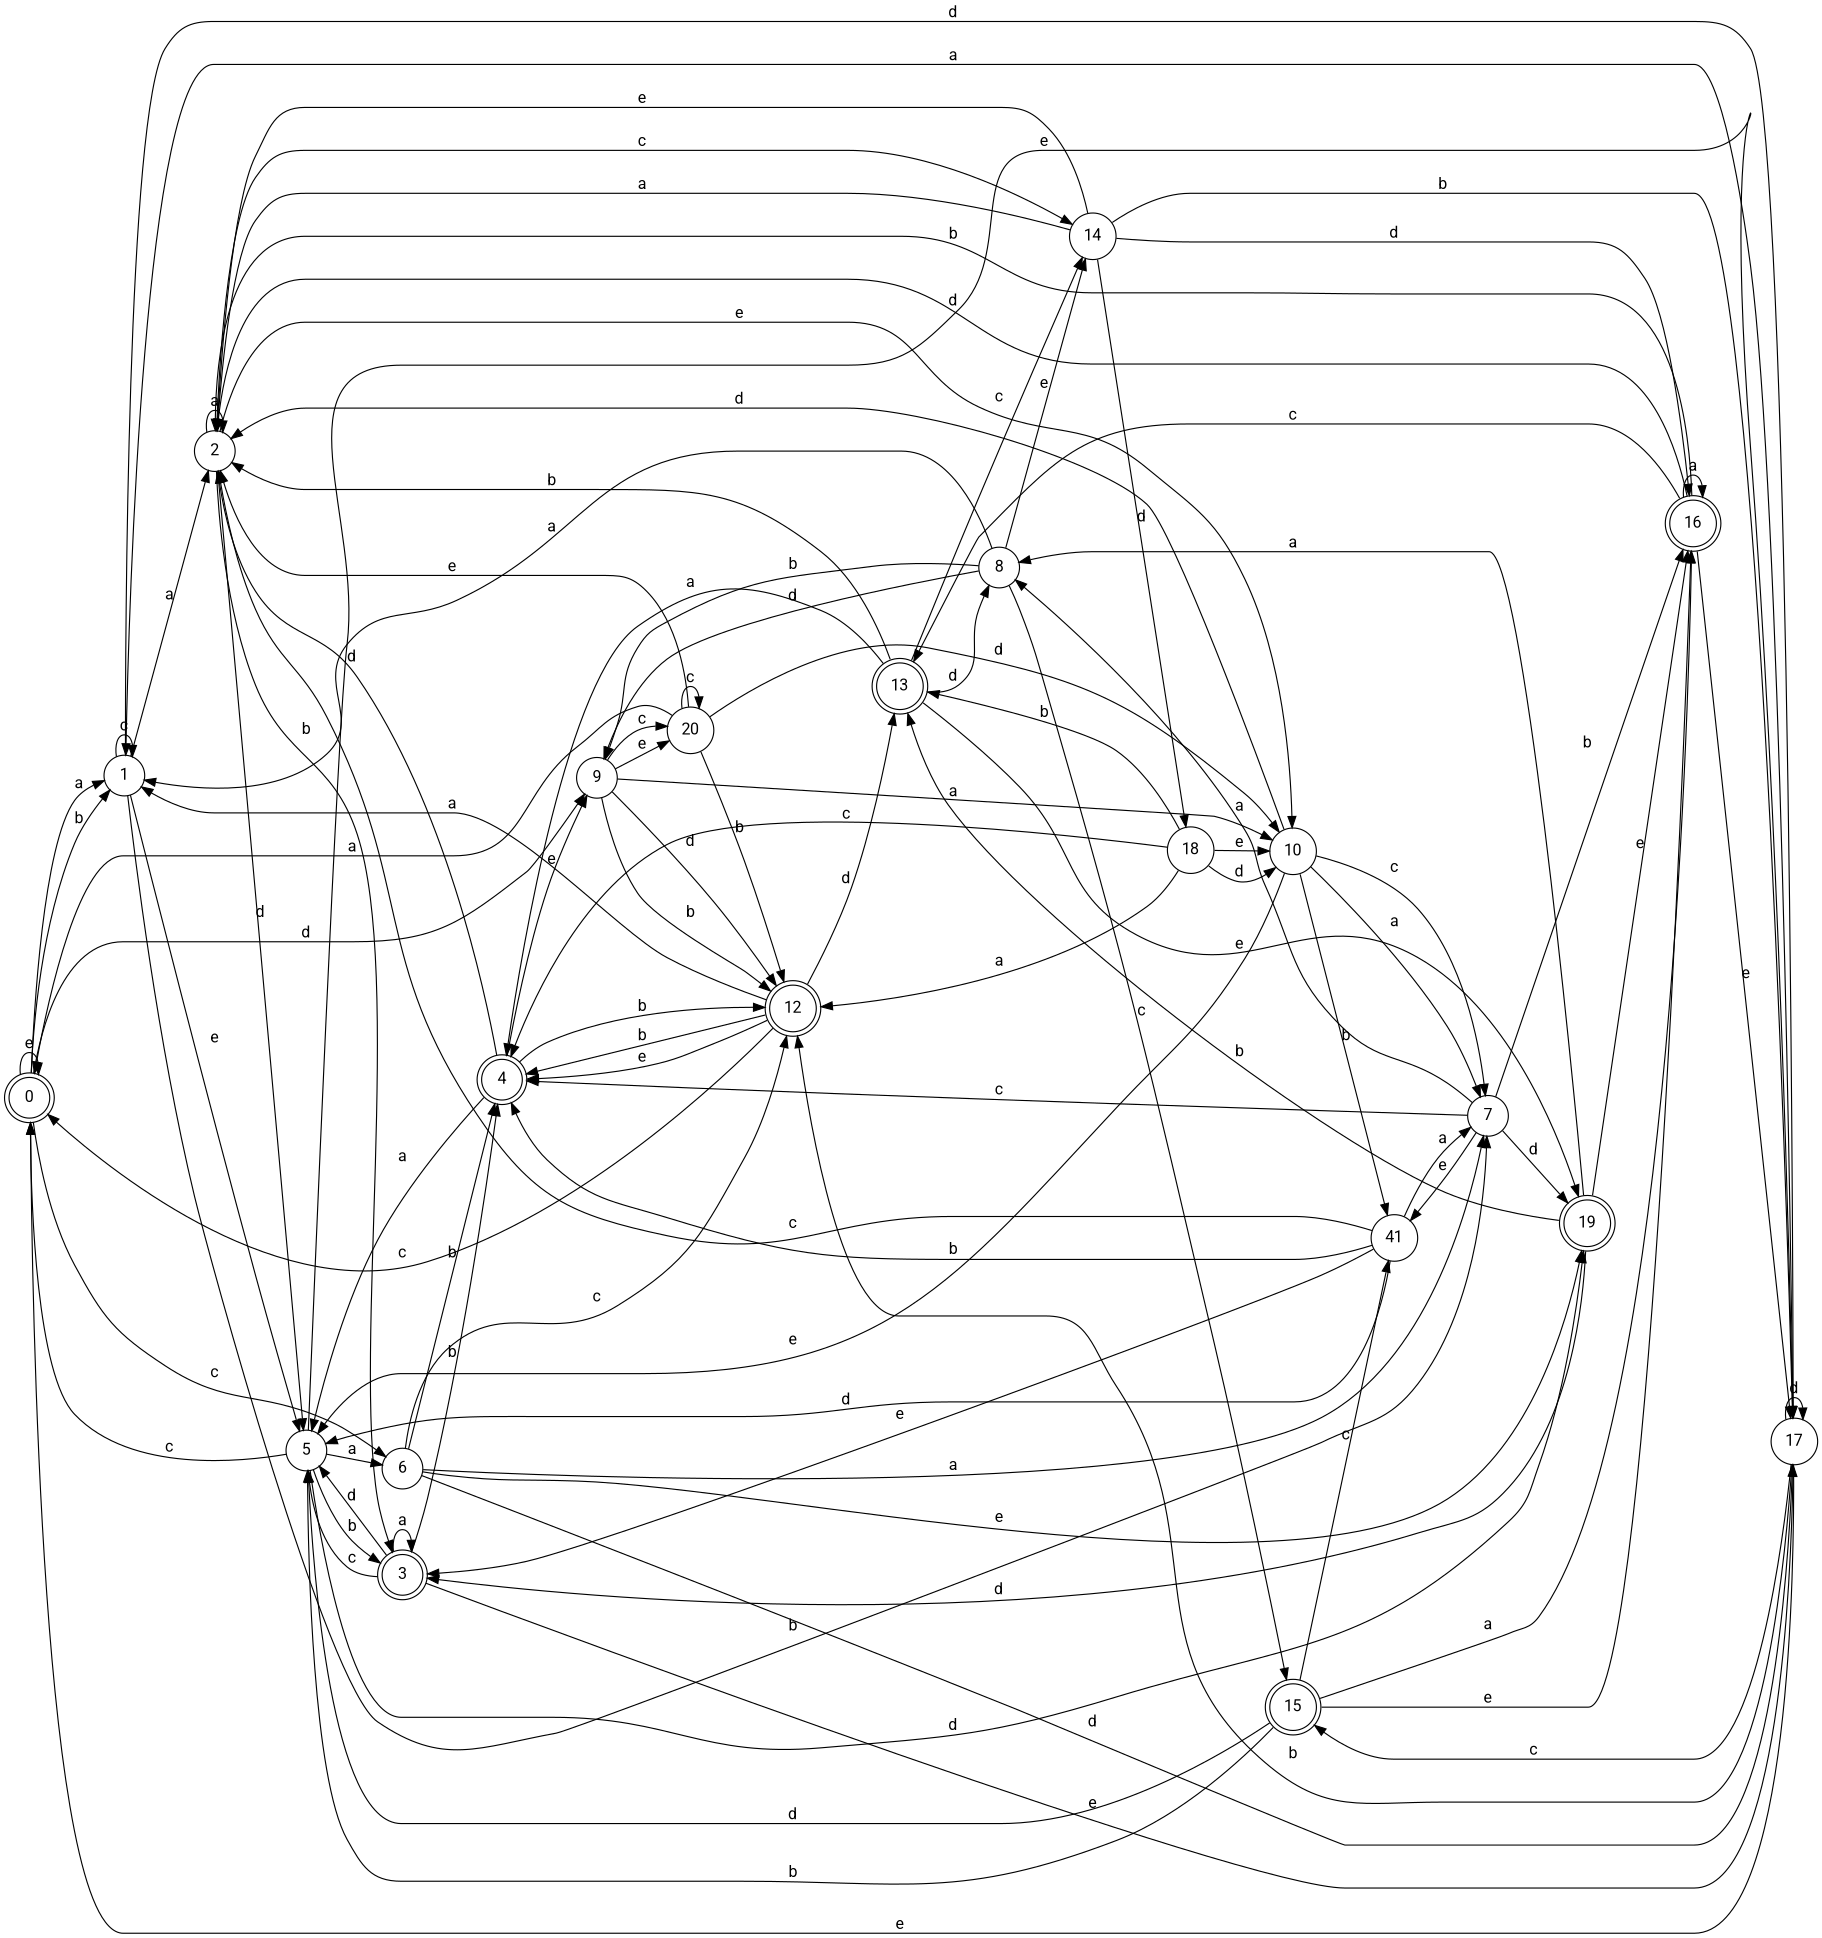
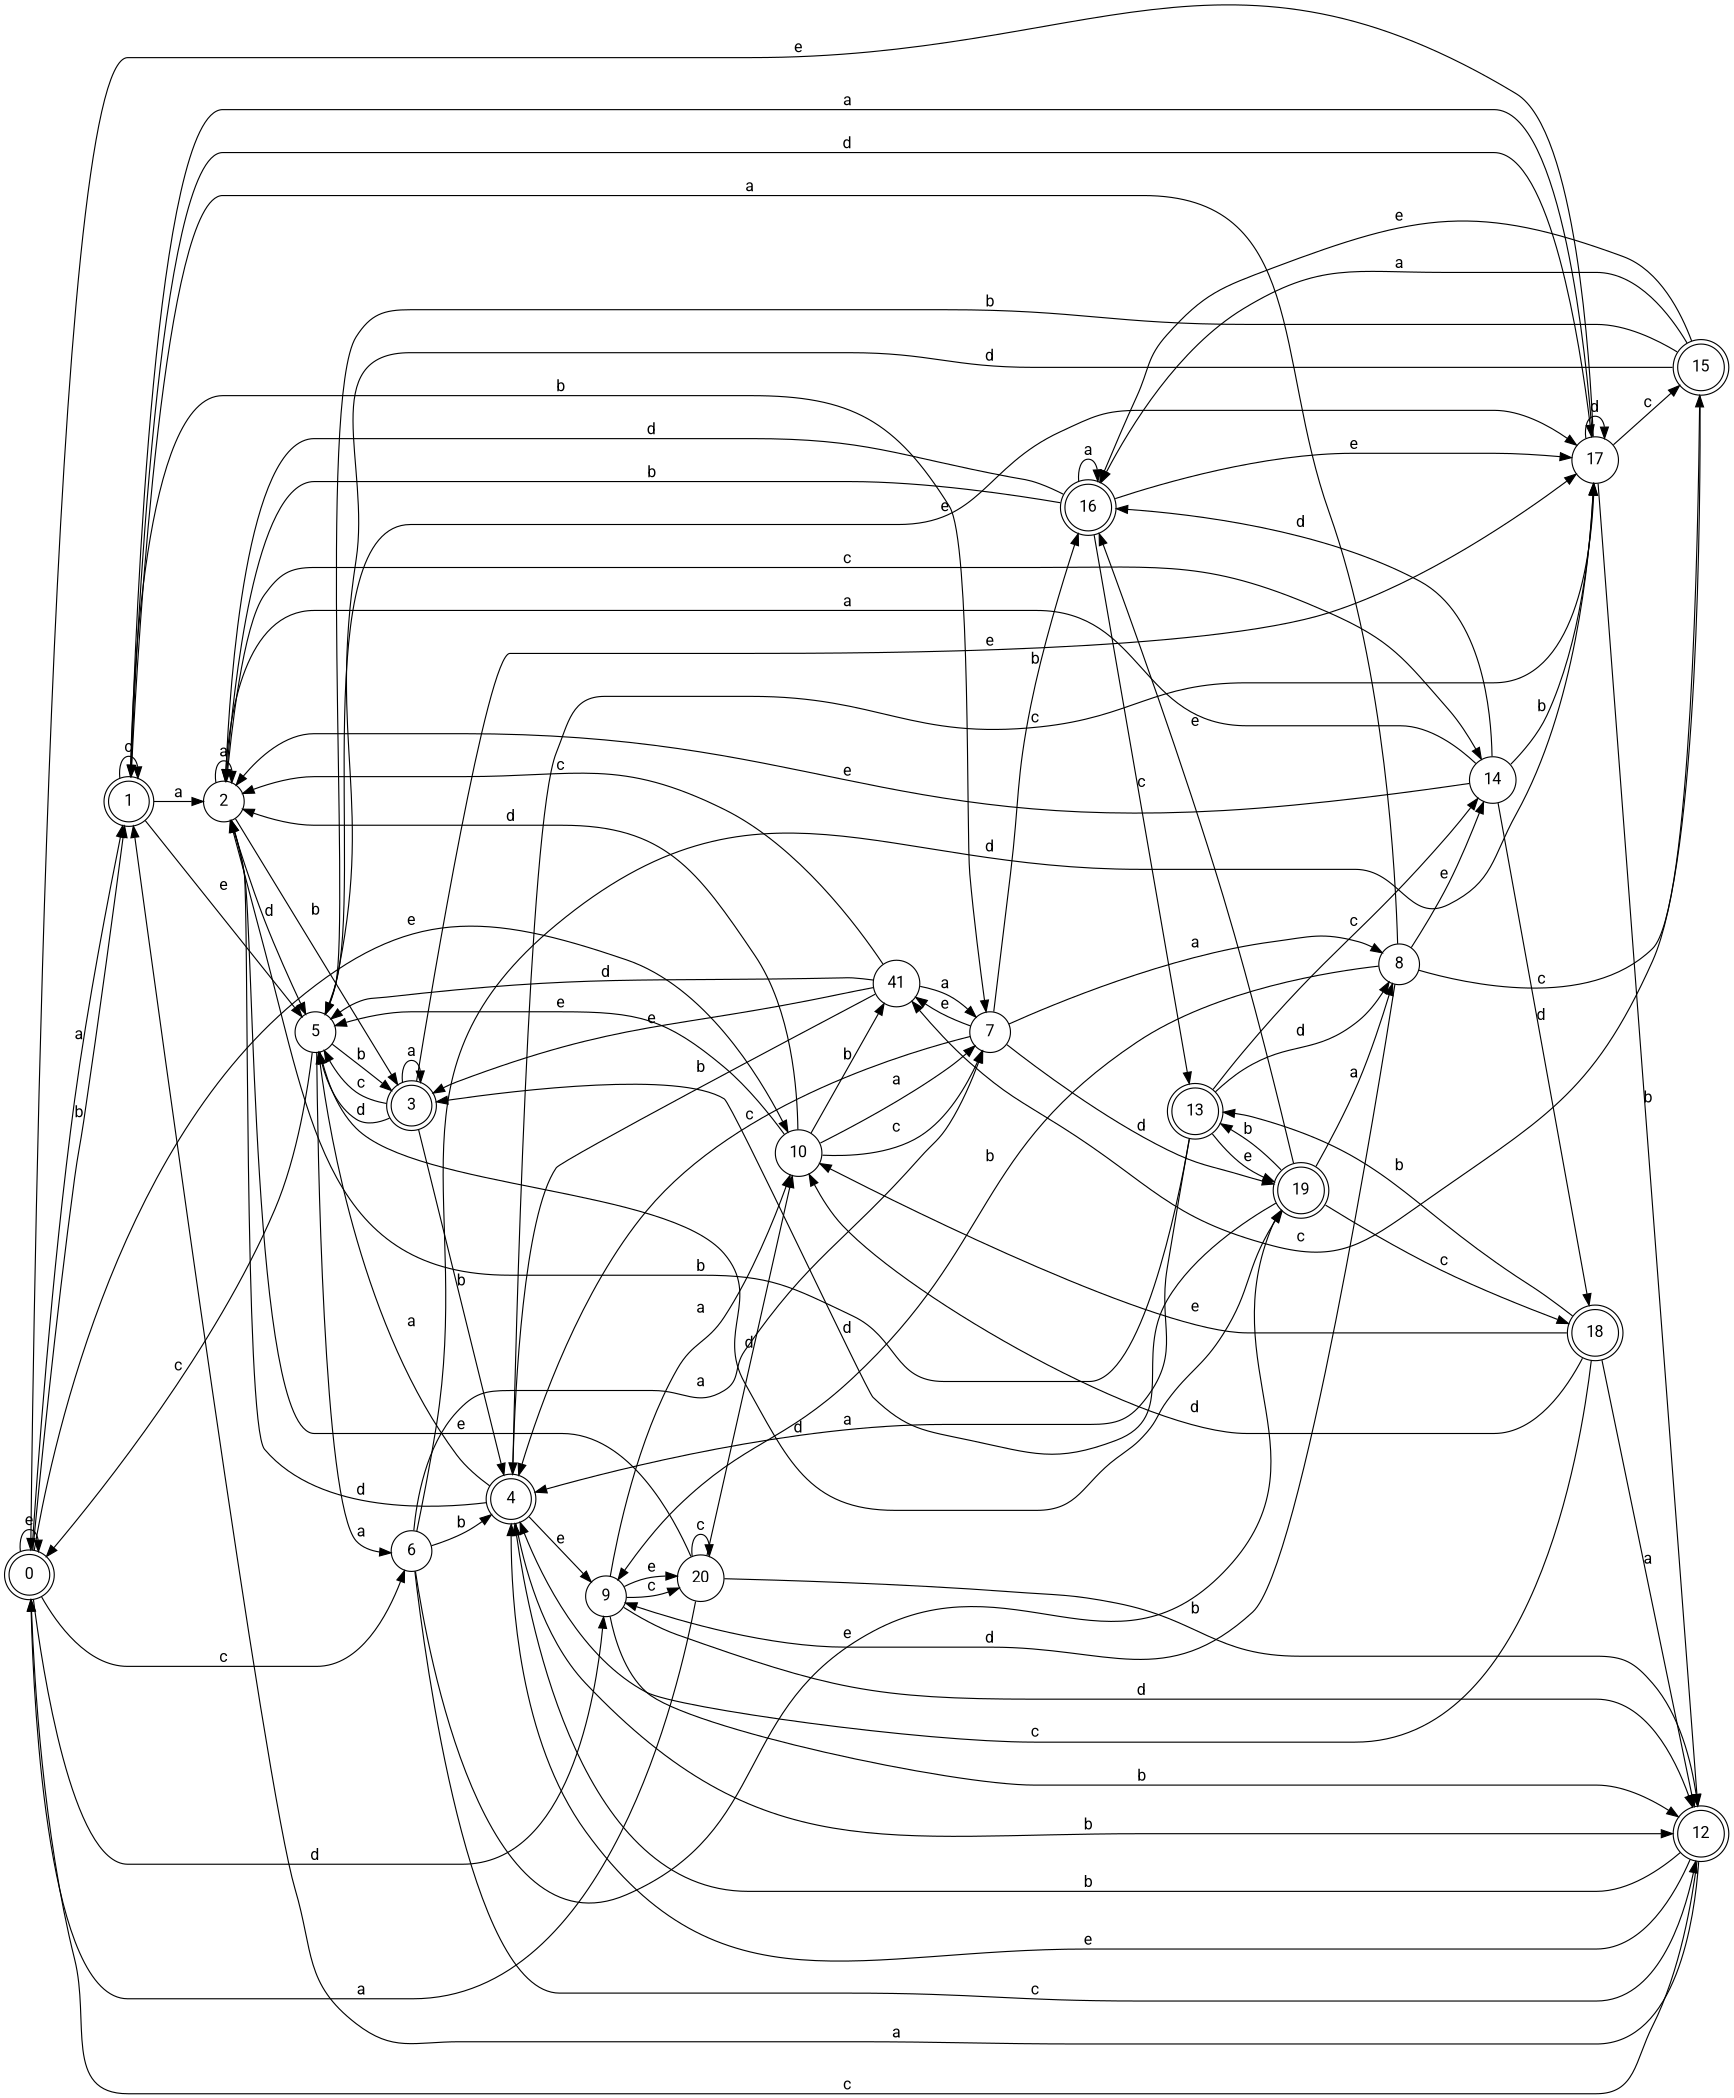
(870, 325) -> (262, 1035)
none -> (768, 697)
(124, 776) -> (129, 802)
(1191, 850) -> (1595, 1333)
(861, 858) -> none
none -> (1438, 1269)
